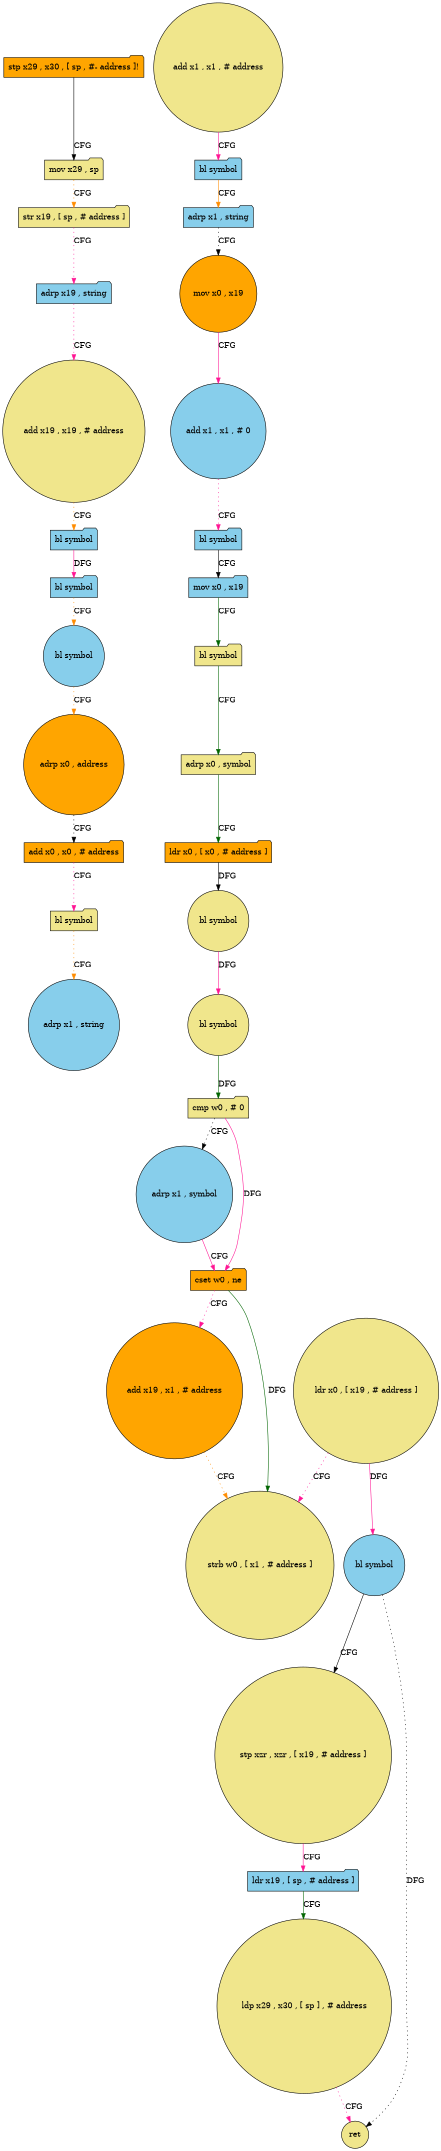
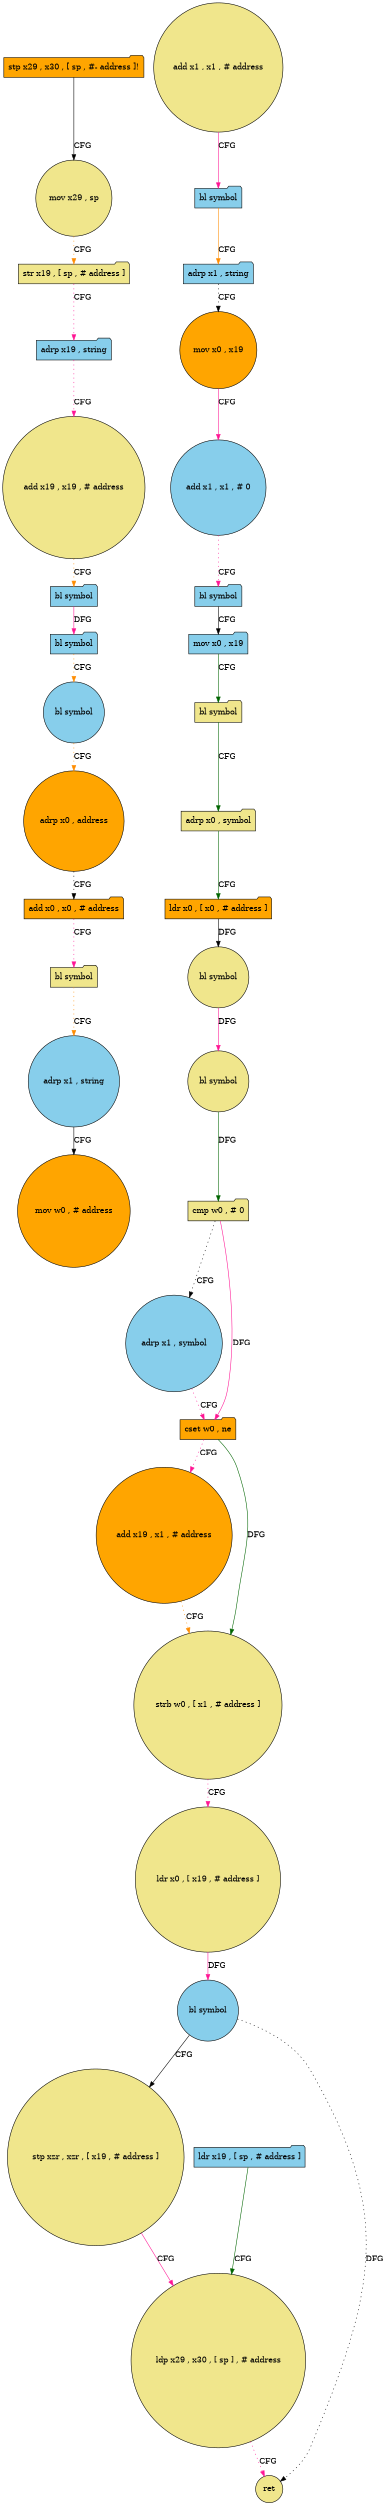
(74, 170) -> (74, 198)
none -> (74, 1211)
(207, 1252) -> (197, 1402)
(315, 1475) -> (208, 1790)
(303, 1855) -> (156, 2257)
